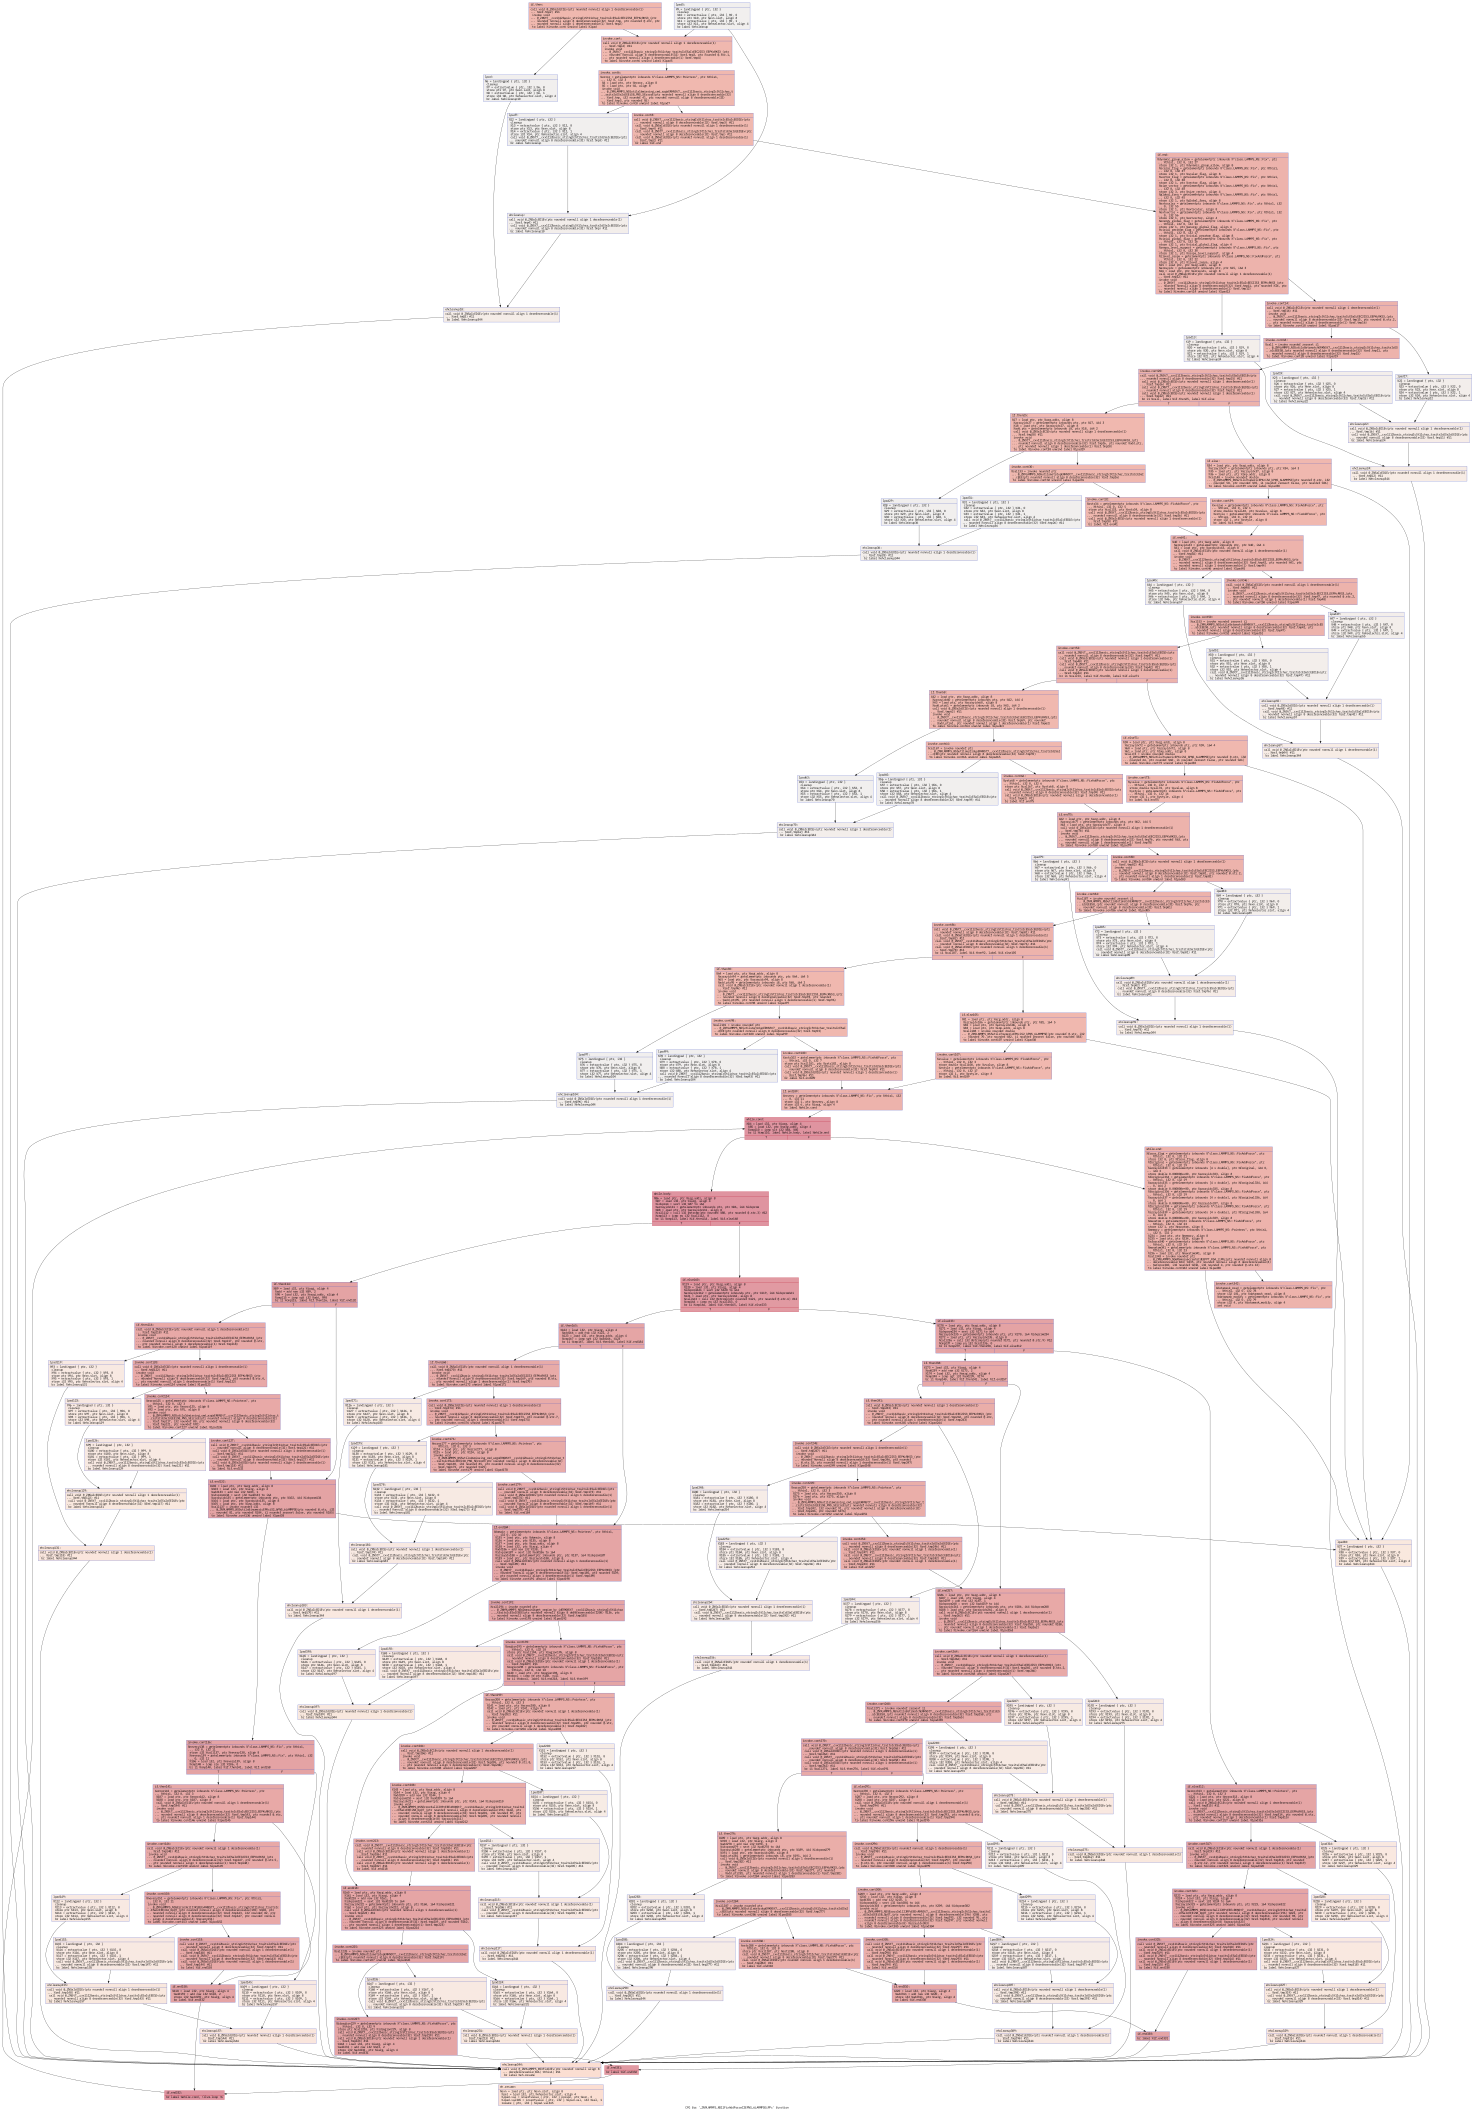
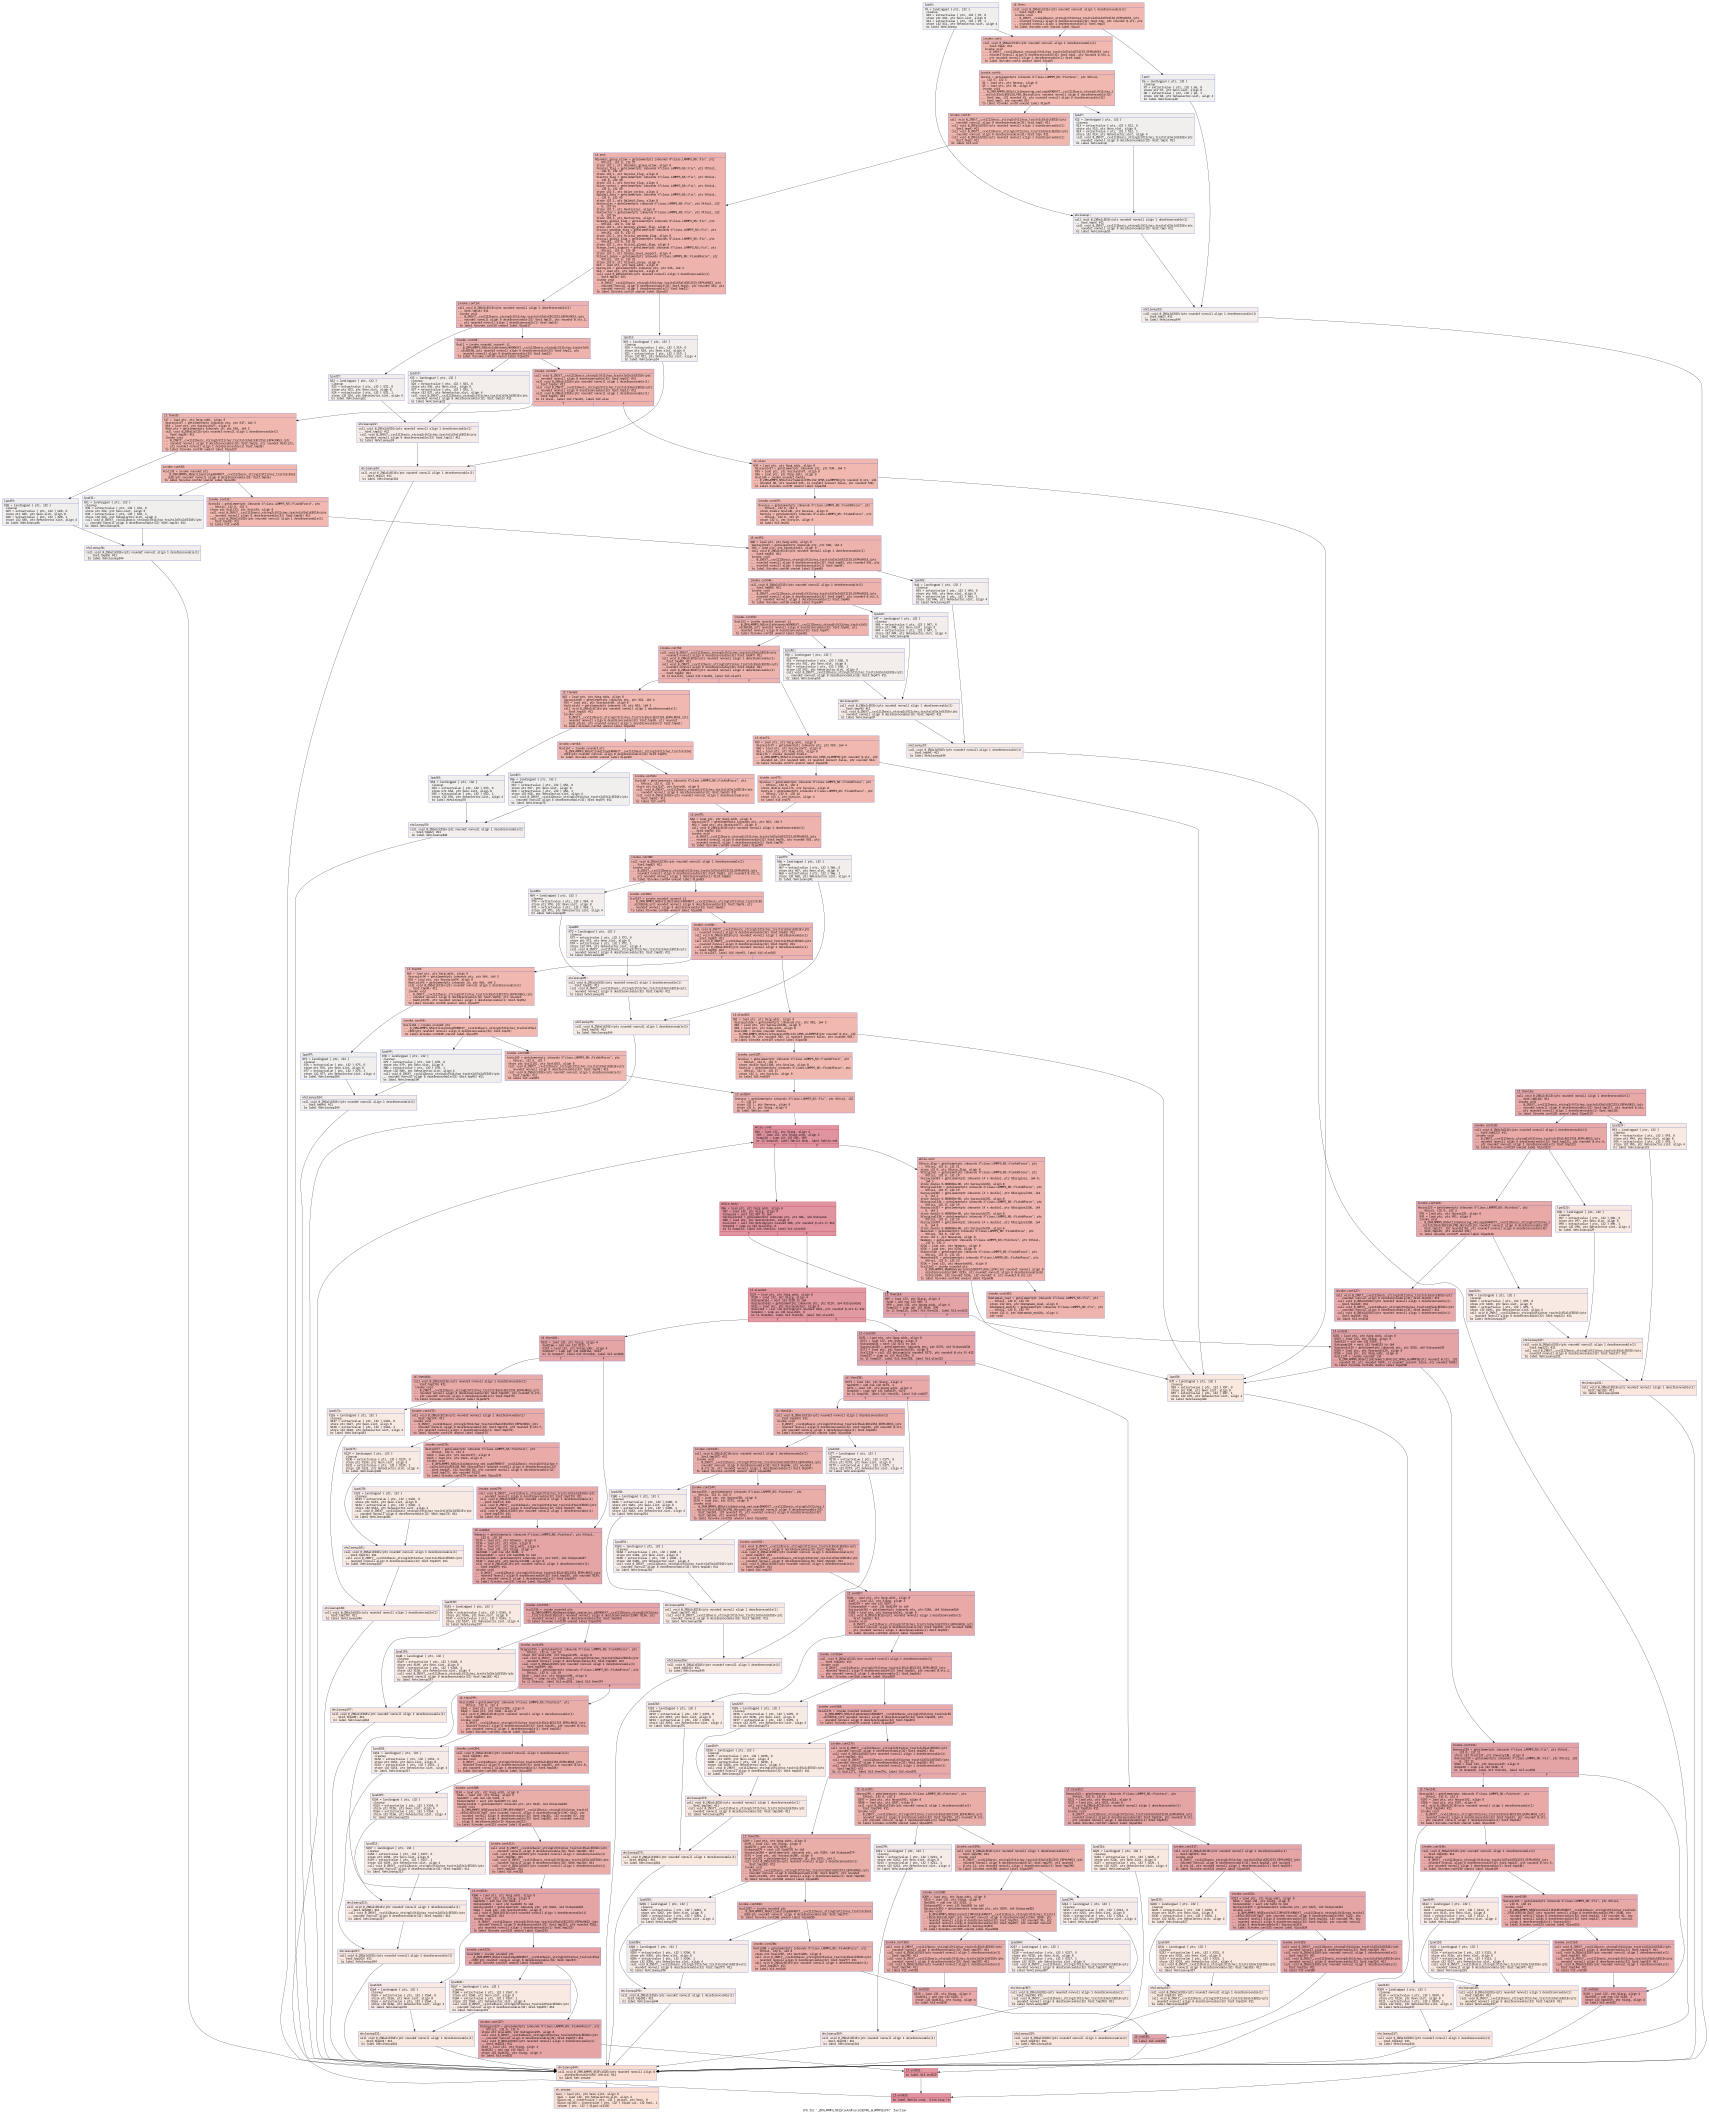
(245, 1310) -> none
